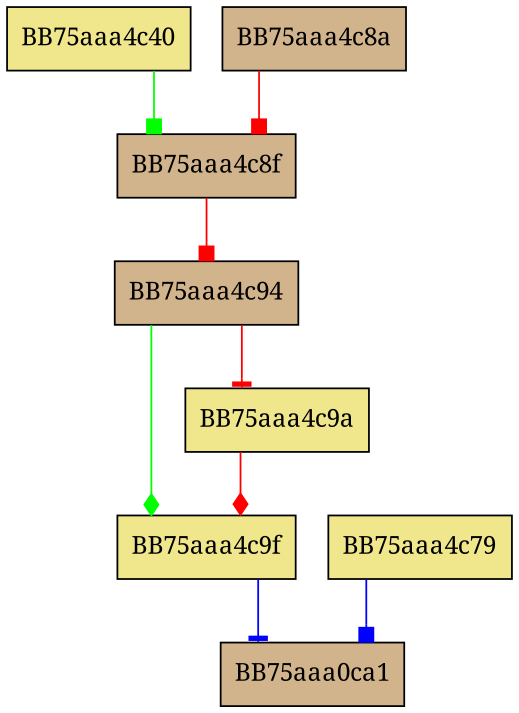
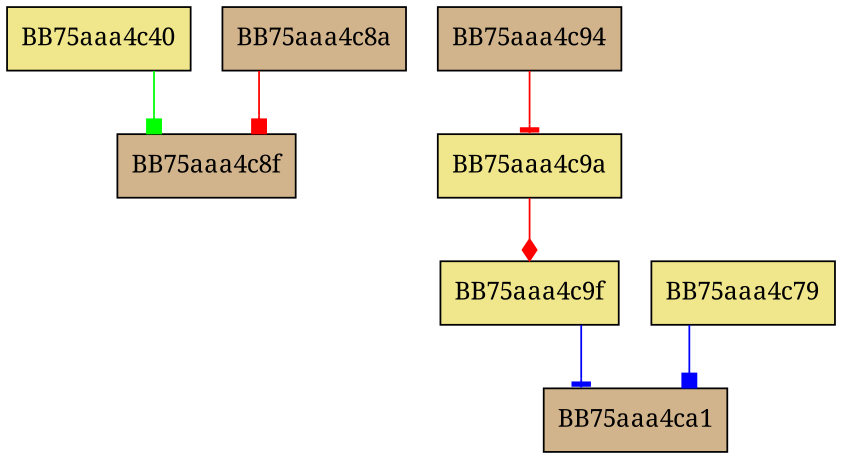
(207, 220) -> none
(151, 410) -> none
(312, 674) -> (636, 420)
